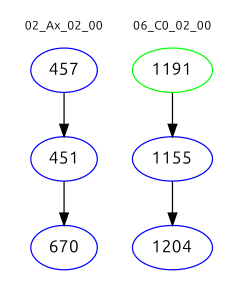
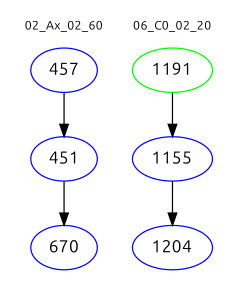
(64, 26) -> (64, 26)
(172, 26) -> (172, 26)
